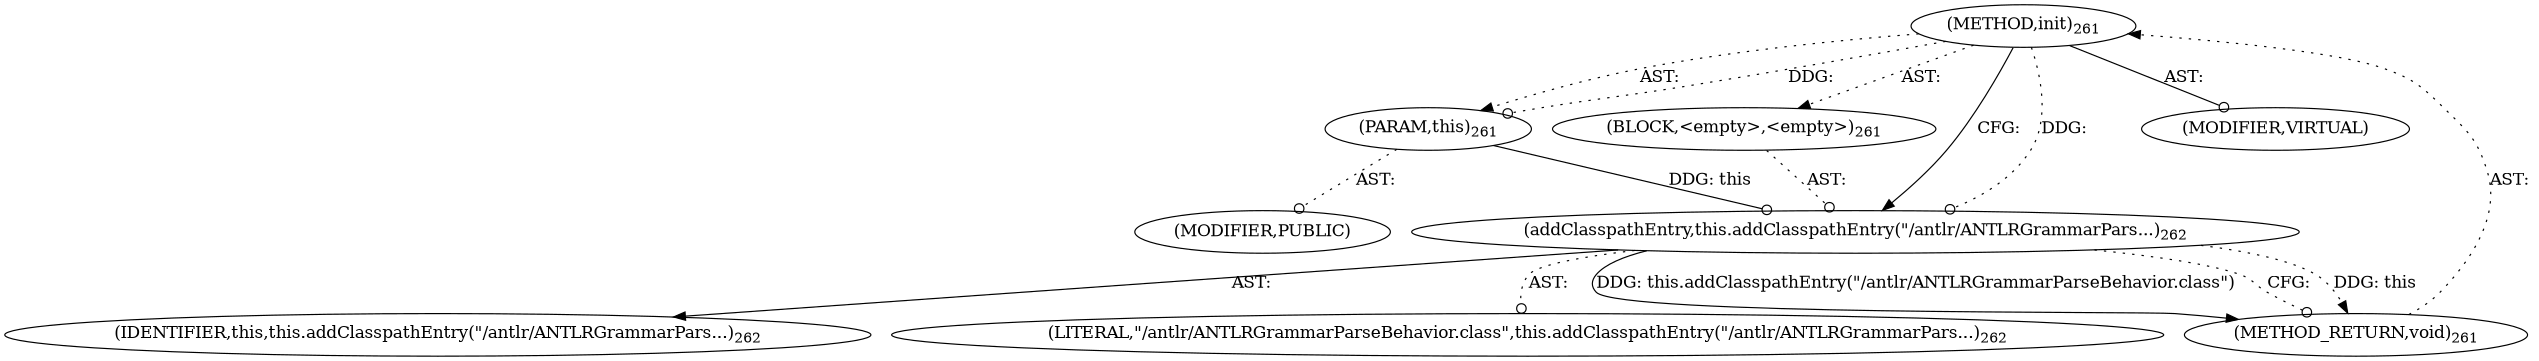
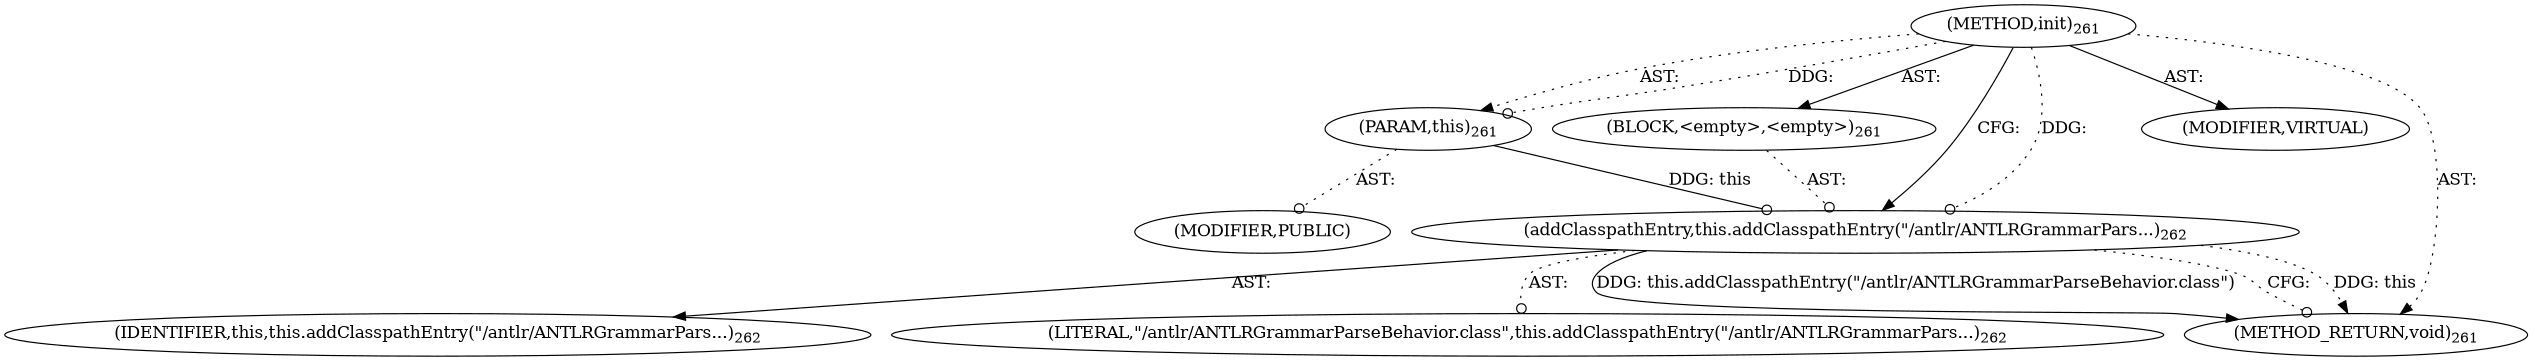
(1891, 75) -> (1891, 75)
(2144, 75) -> (2144, 75)
(2419, 86) -> (2379, 82)
